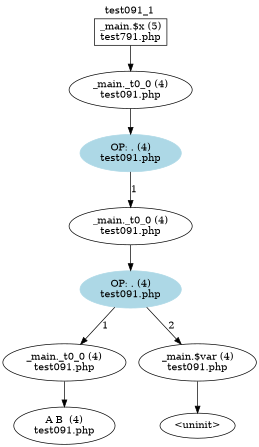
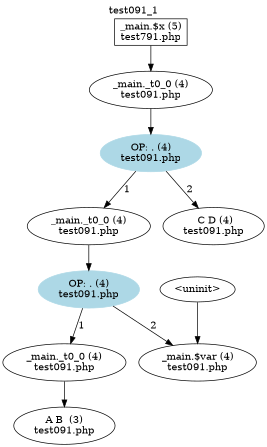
none -> (214, 226)
(198, 394) -> (198, 319)
(64, 426) -> (64, 426)
